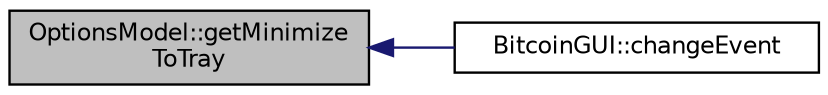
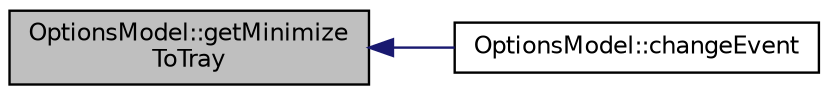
(637, 48) -> (637, 48)
